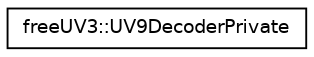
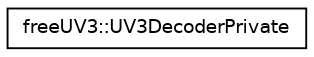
(157, 28) -> (157, 28)
